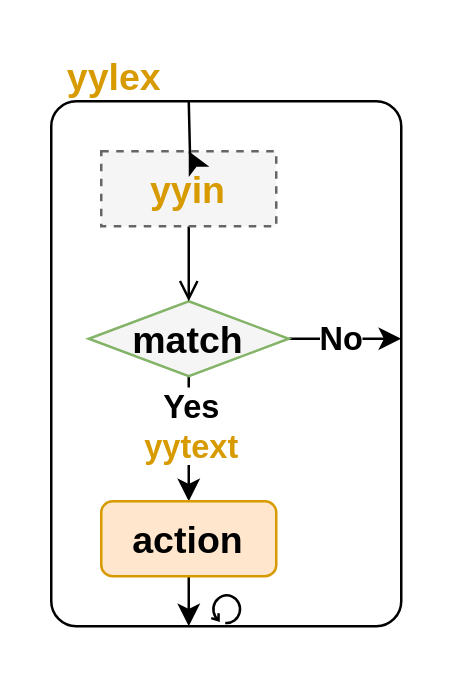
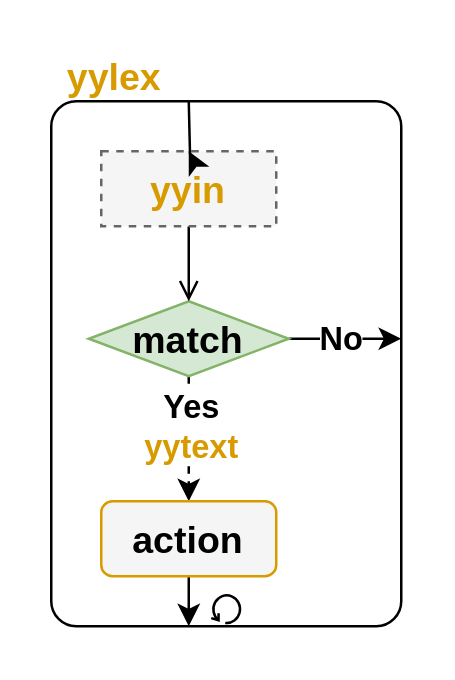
(189, 339) -> (189, 339)
(189, 472) -> (189, 472)
(189, 539) -> (189, 539)
